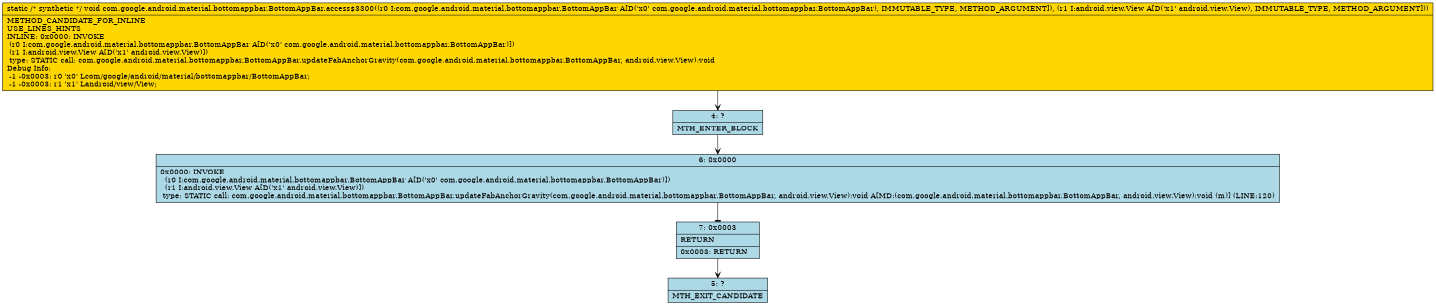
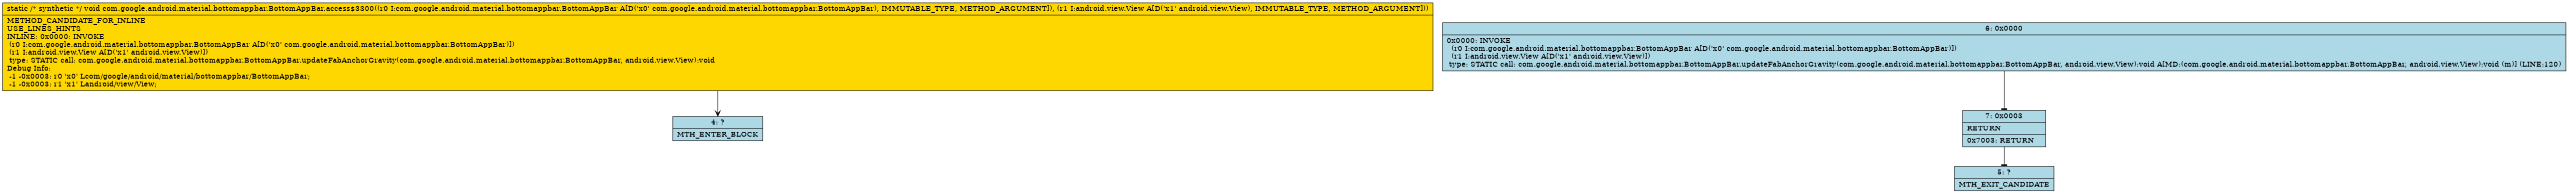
(718, 142) -> none
(718, 252) -> (2004, 140)
(718, 266) -> (2004, 155)
